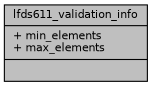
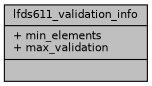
(59, 48) -> (61, 48)
